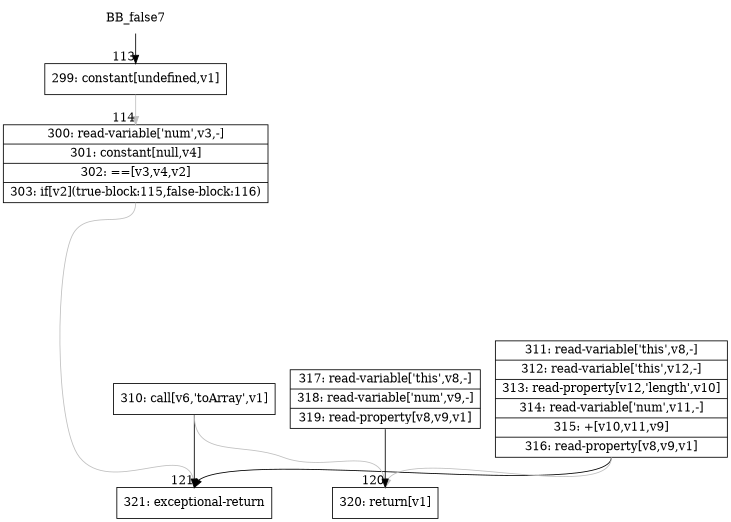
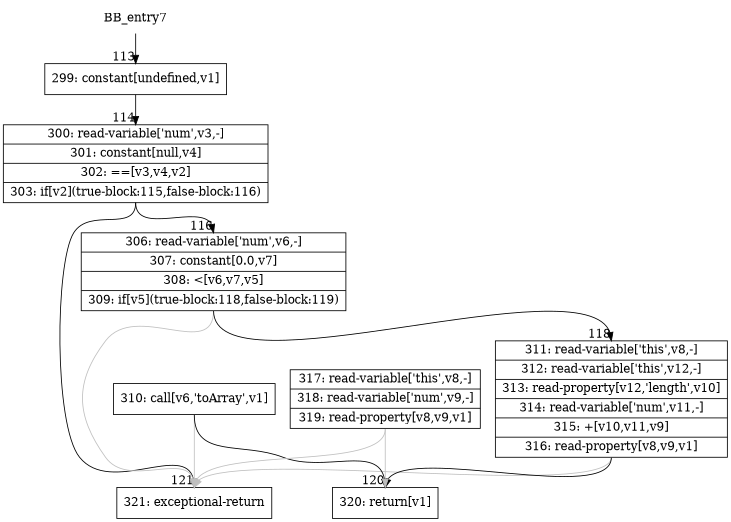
(136, 18) -> (136, 18)
(136, 105) -> (136, 105)
none -> (214, 272)
(61, 370) -> (61, 370)
(194, 447) -> (194, 447)
(385, 454) -> (385, 454)
none -> (309, 457)
(284, 458) -> (274, 454)
(444, 469) -> (444, 469)
(438, 474) -> (438, 474)
